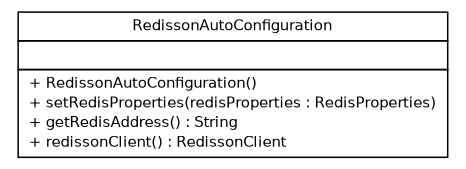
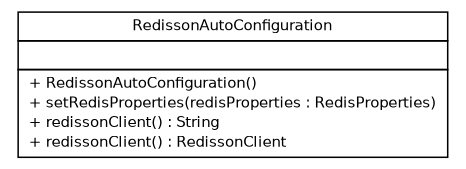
(134, 123) -> (125, 123)
